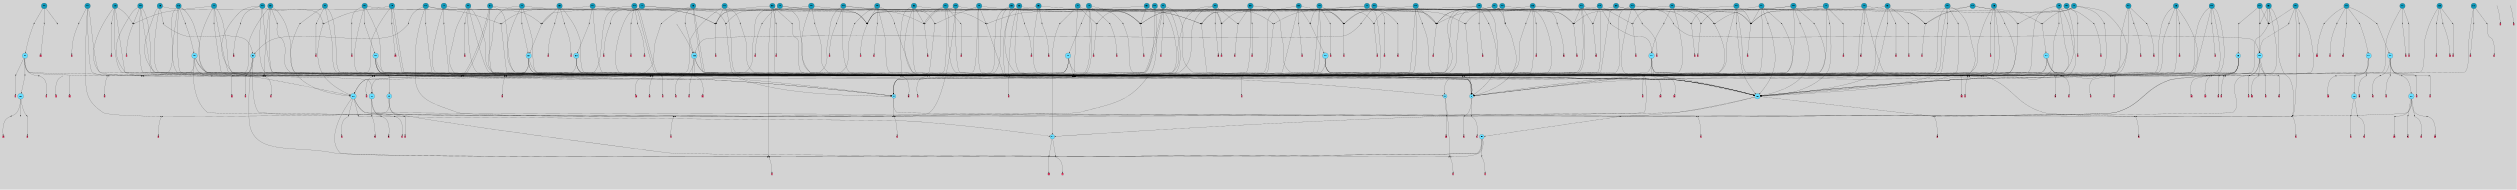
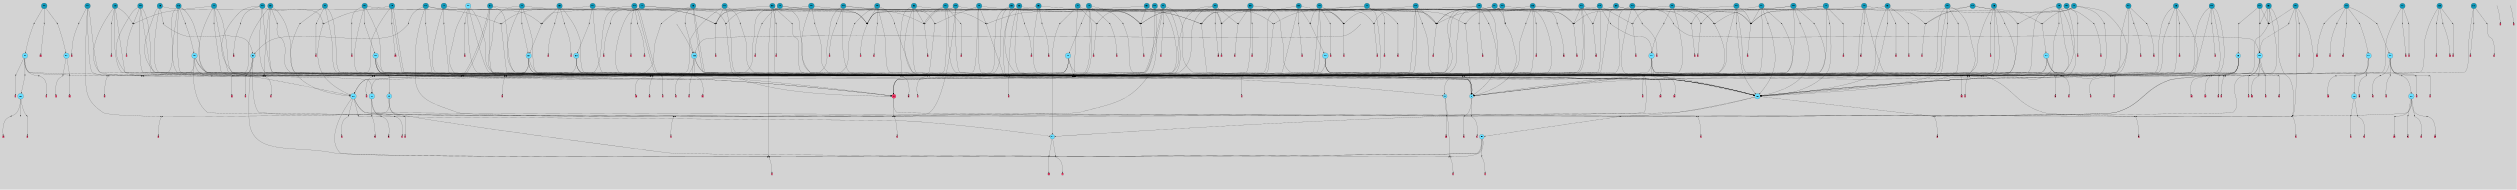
(468, 6) -> (468, 6)
(1374, 6) -> none
none -> (66, 56)
(894, 96) -> (894, 96)
